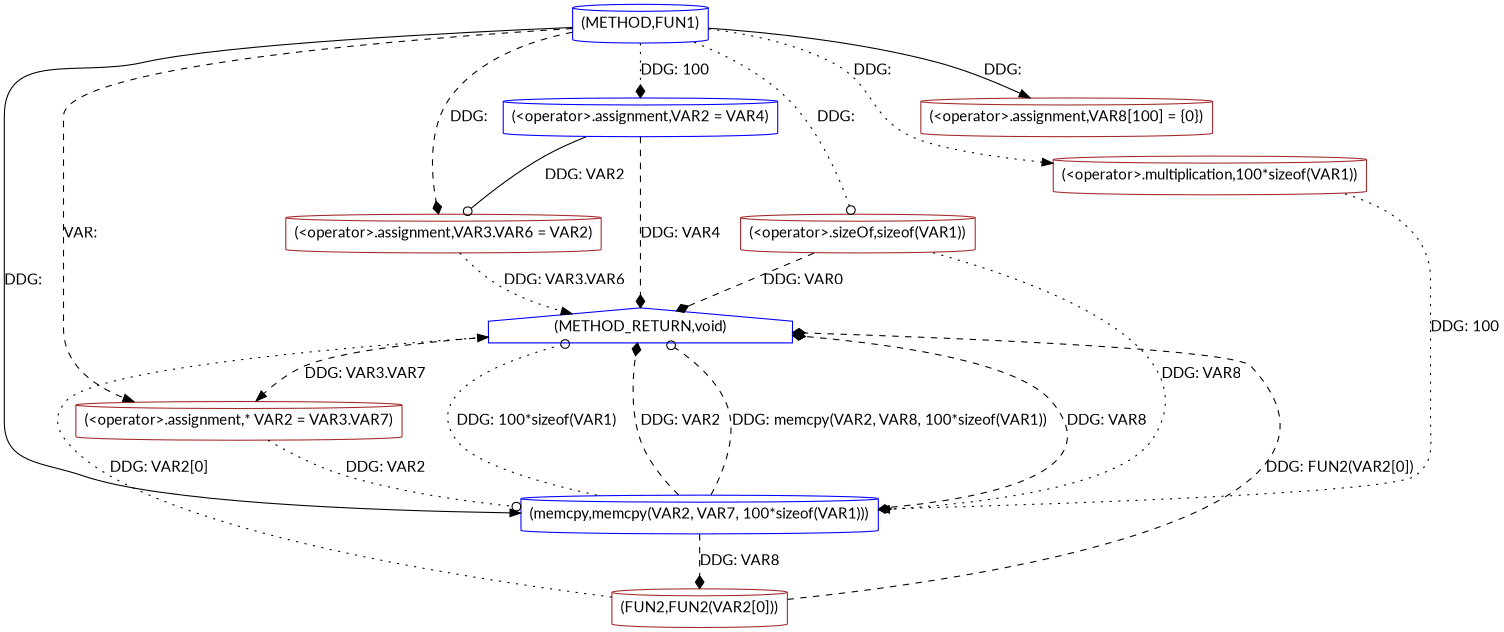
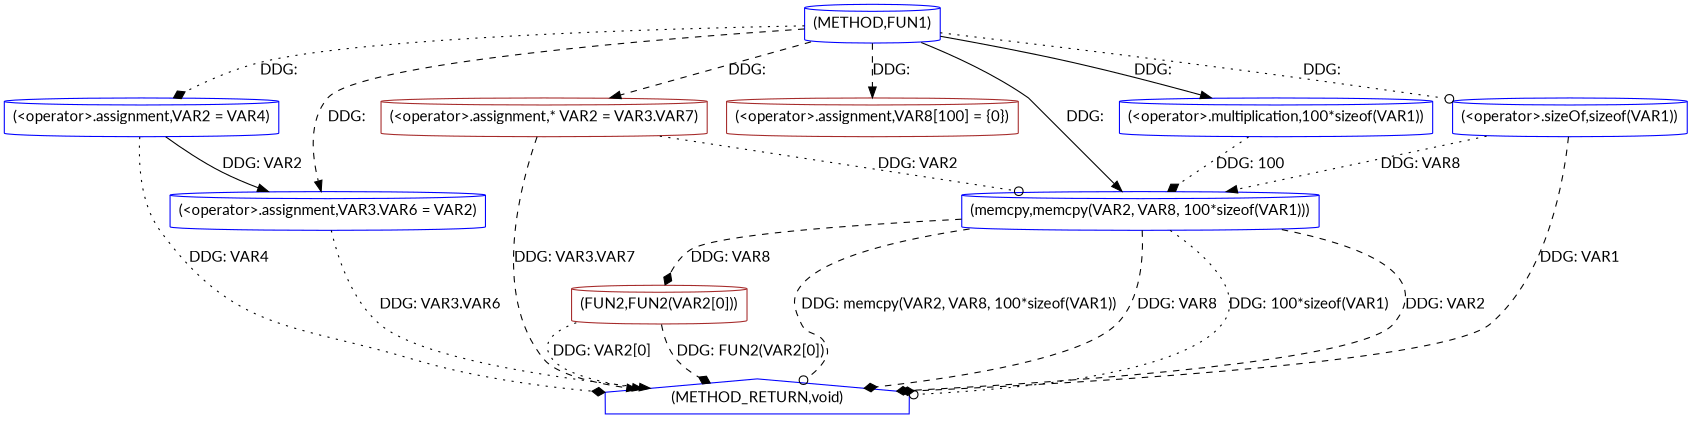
(867, 47) -> (872, 65)
(675, 71) -> (281, 71)
(461, 85) -> (520, 54)
(873, 102) -> (1071, 62)
(526, 168) -> (210, 166)
(1210, 175) -> (1276, 117)
(640, 216) -> (313, 333)
(83, 234) -> (750, 71)
(443, 234) -> (328, 211)
(858, 234) -> (1570, 117)
(804, 280) -> (1580, 258)
(337, 357) -> (517, 294)
(700, 515) -> (1140, 211)
